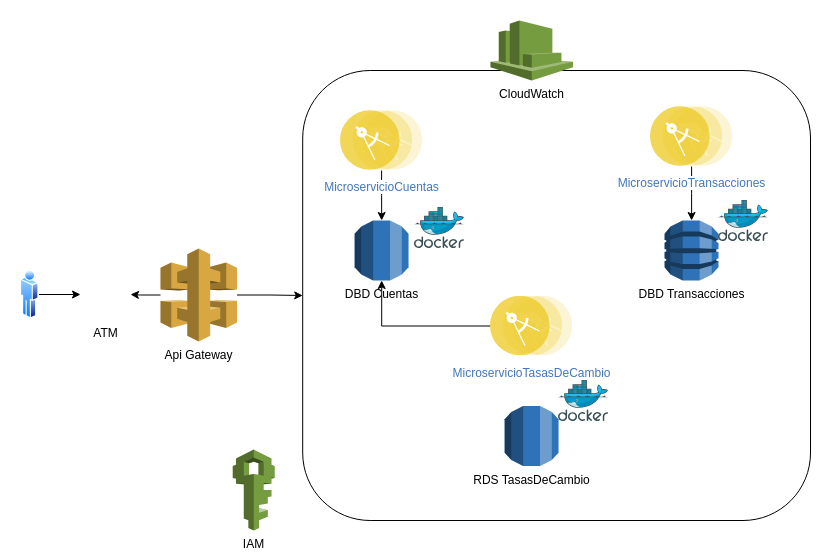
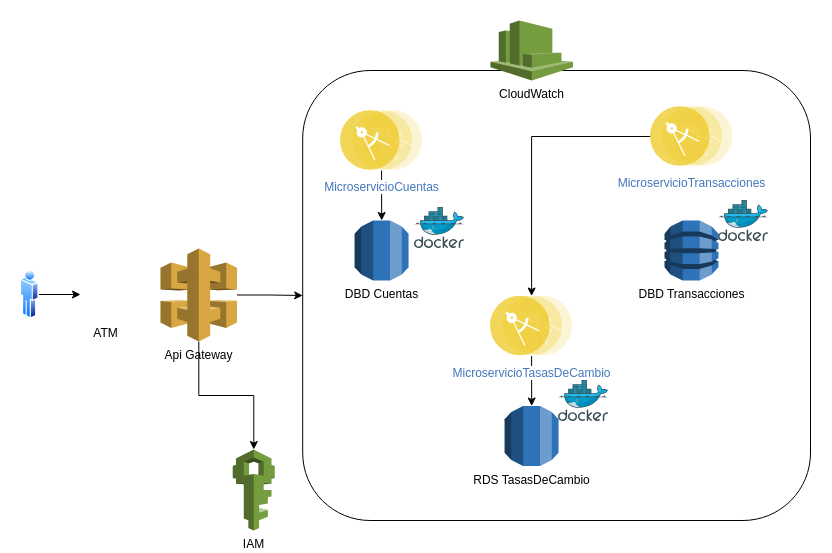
(692, 201) -> (532, 154)
(150, 295) -> (223, 396)
(417, 326) -> (532, 388)
